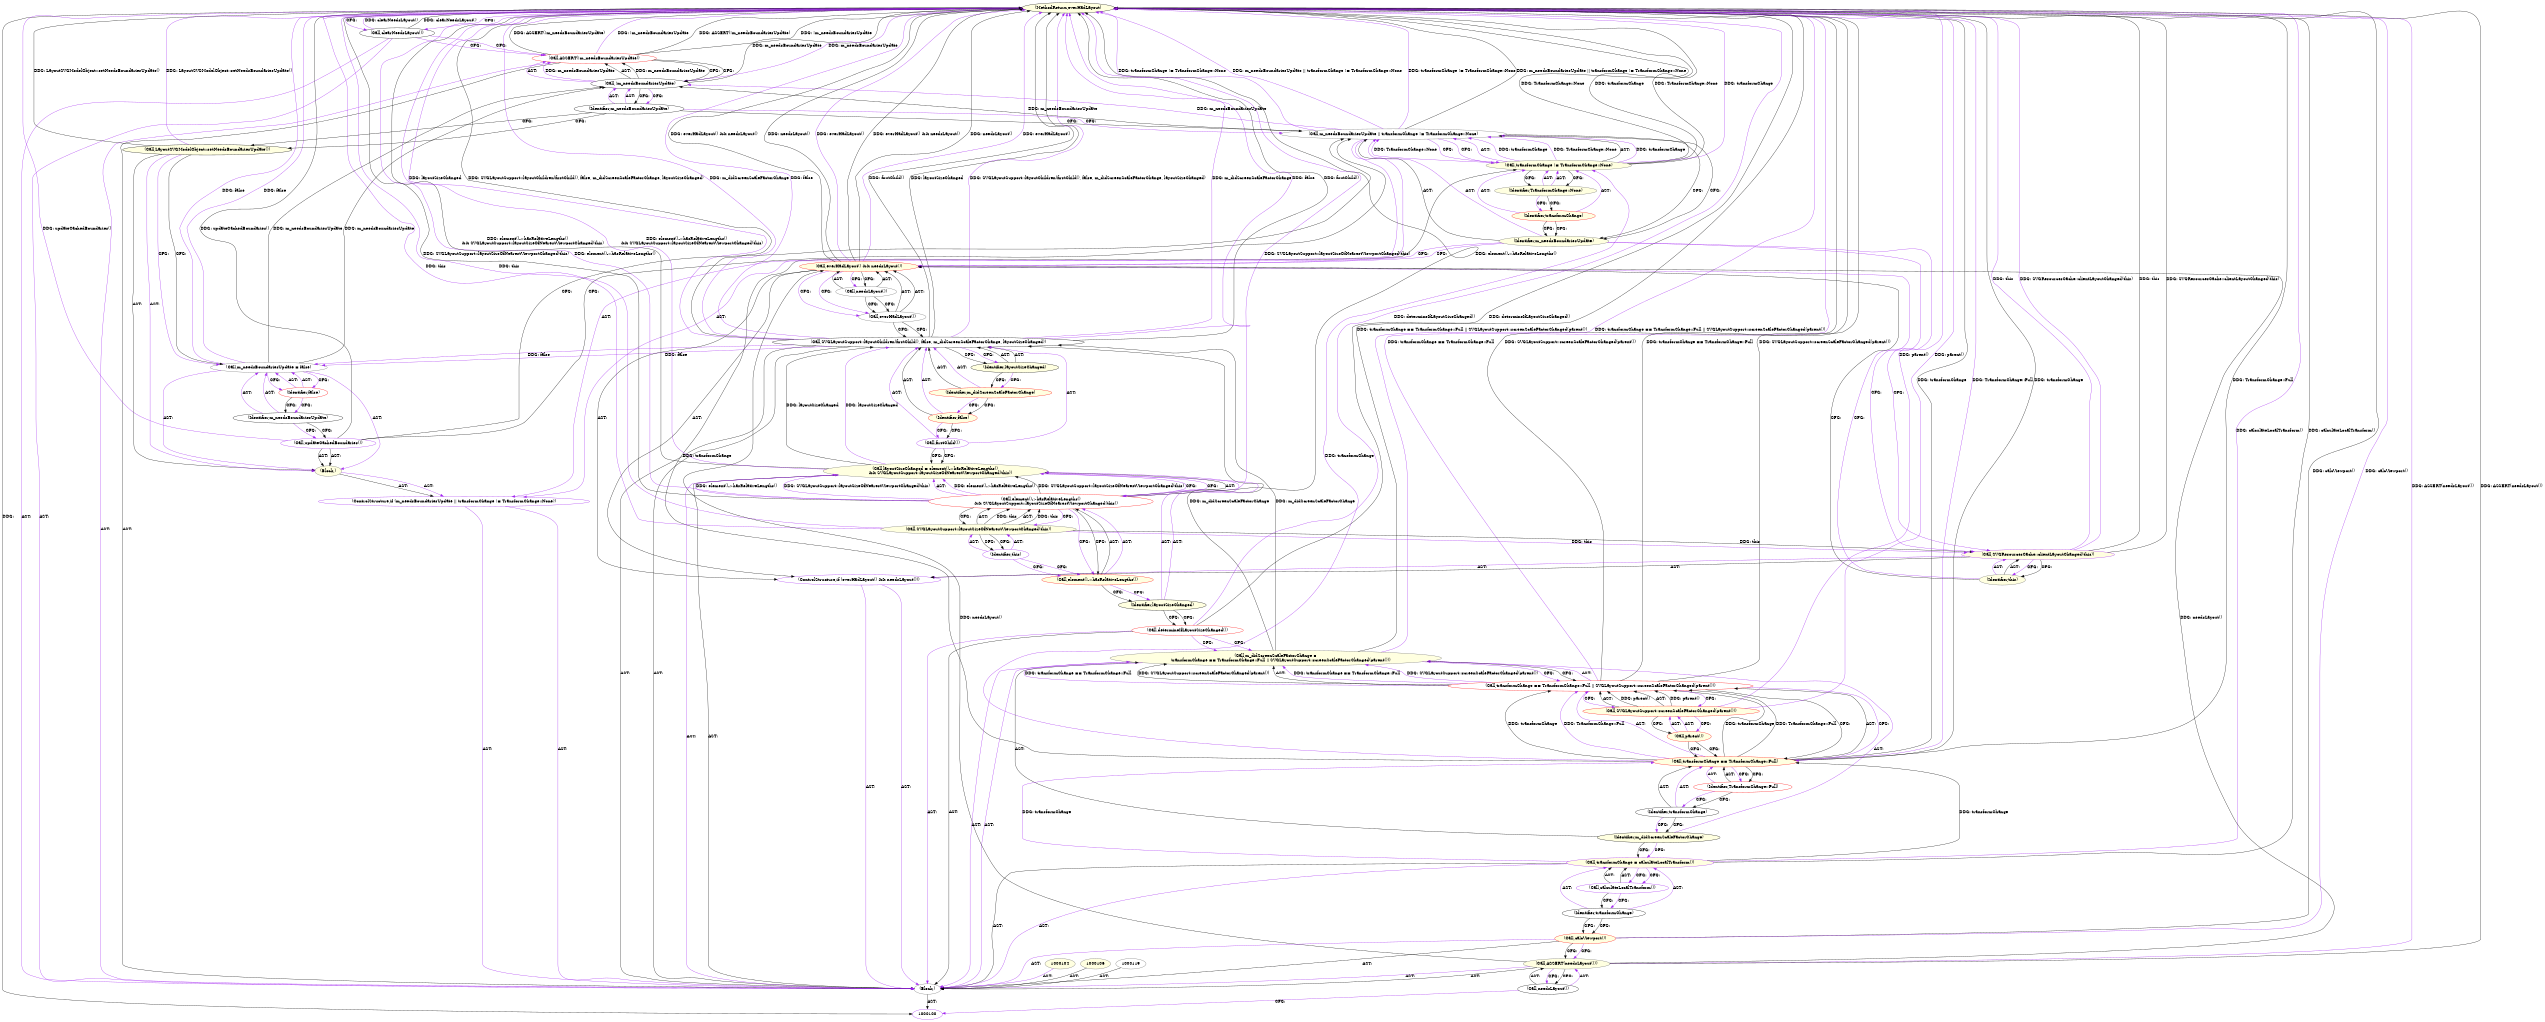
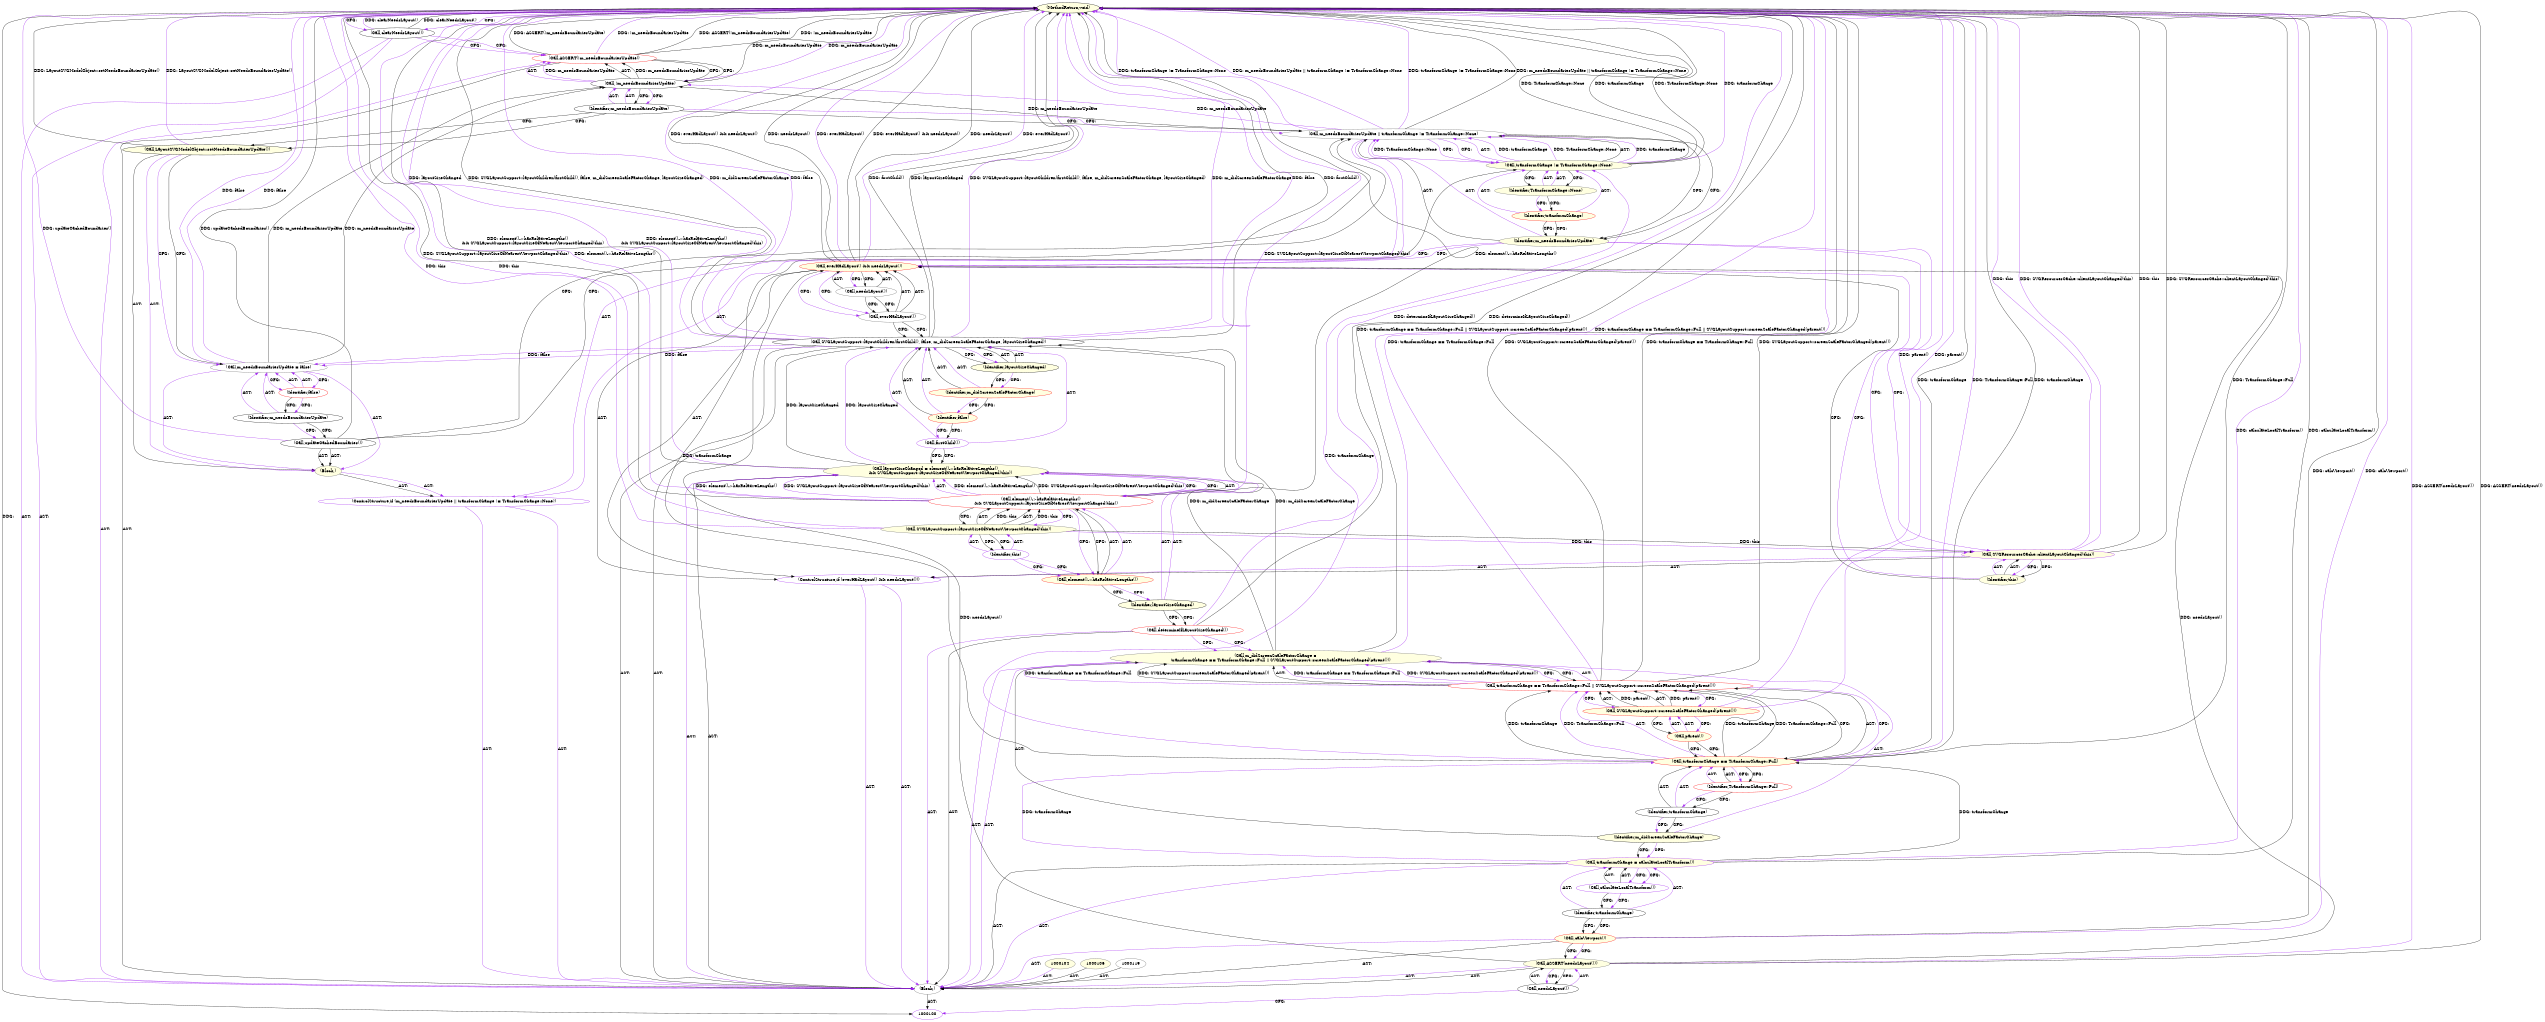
(1068, 8) -> (1068, 8)
(328, 443) -> (328, 443)
